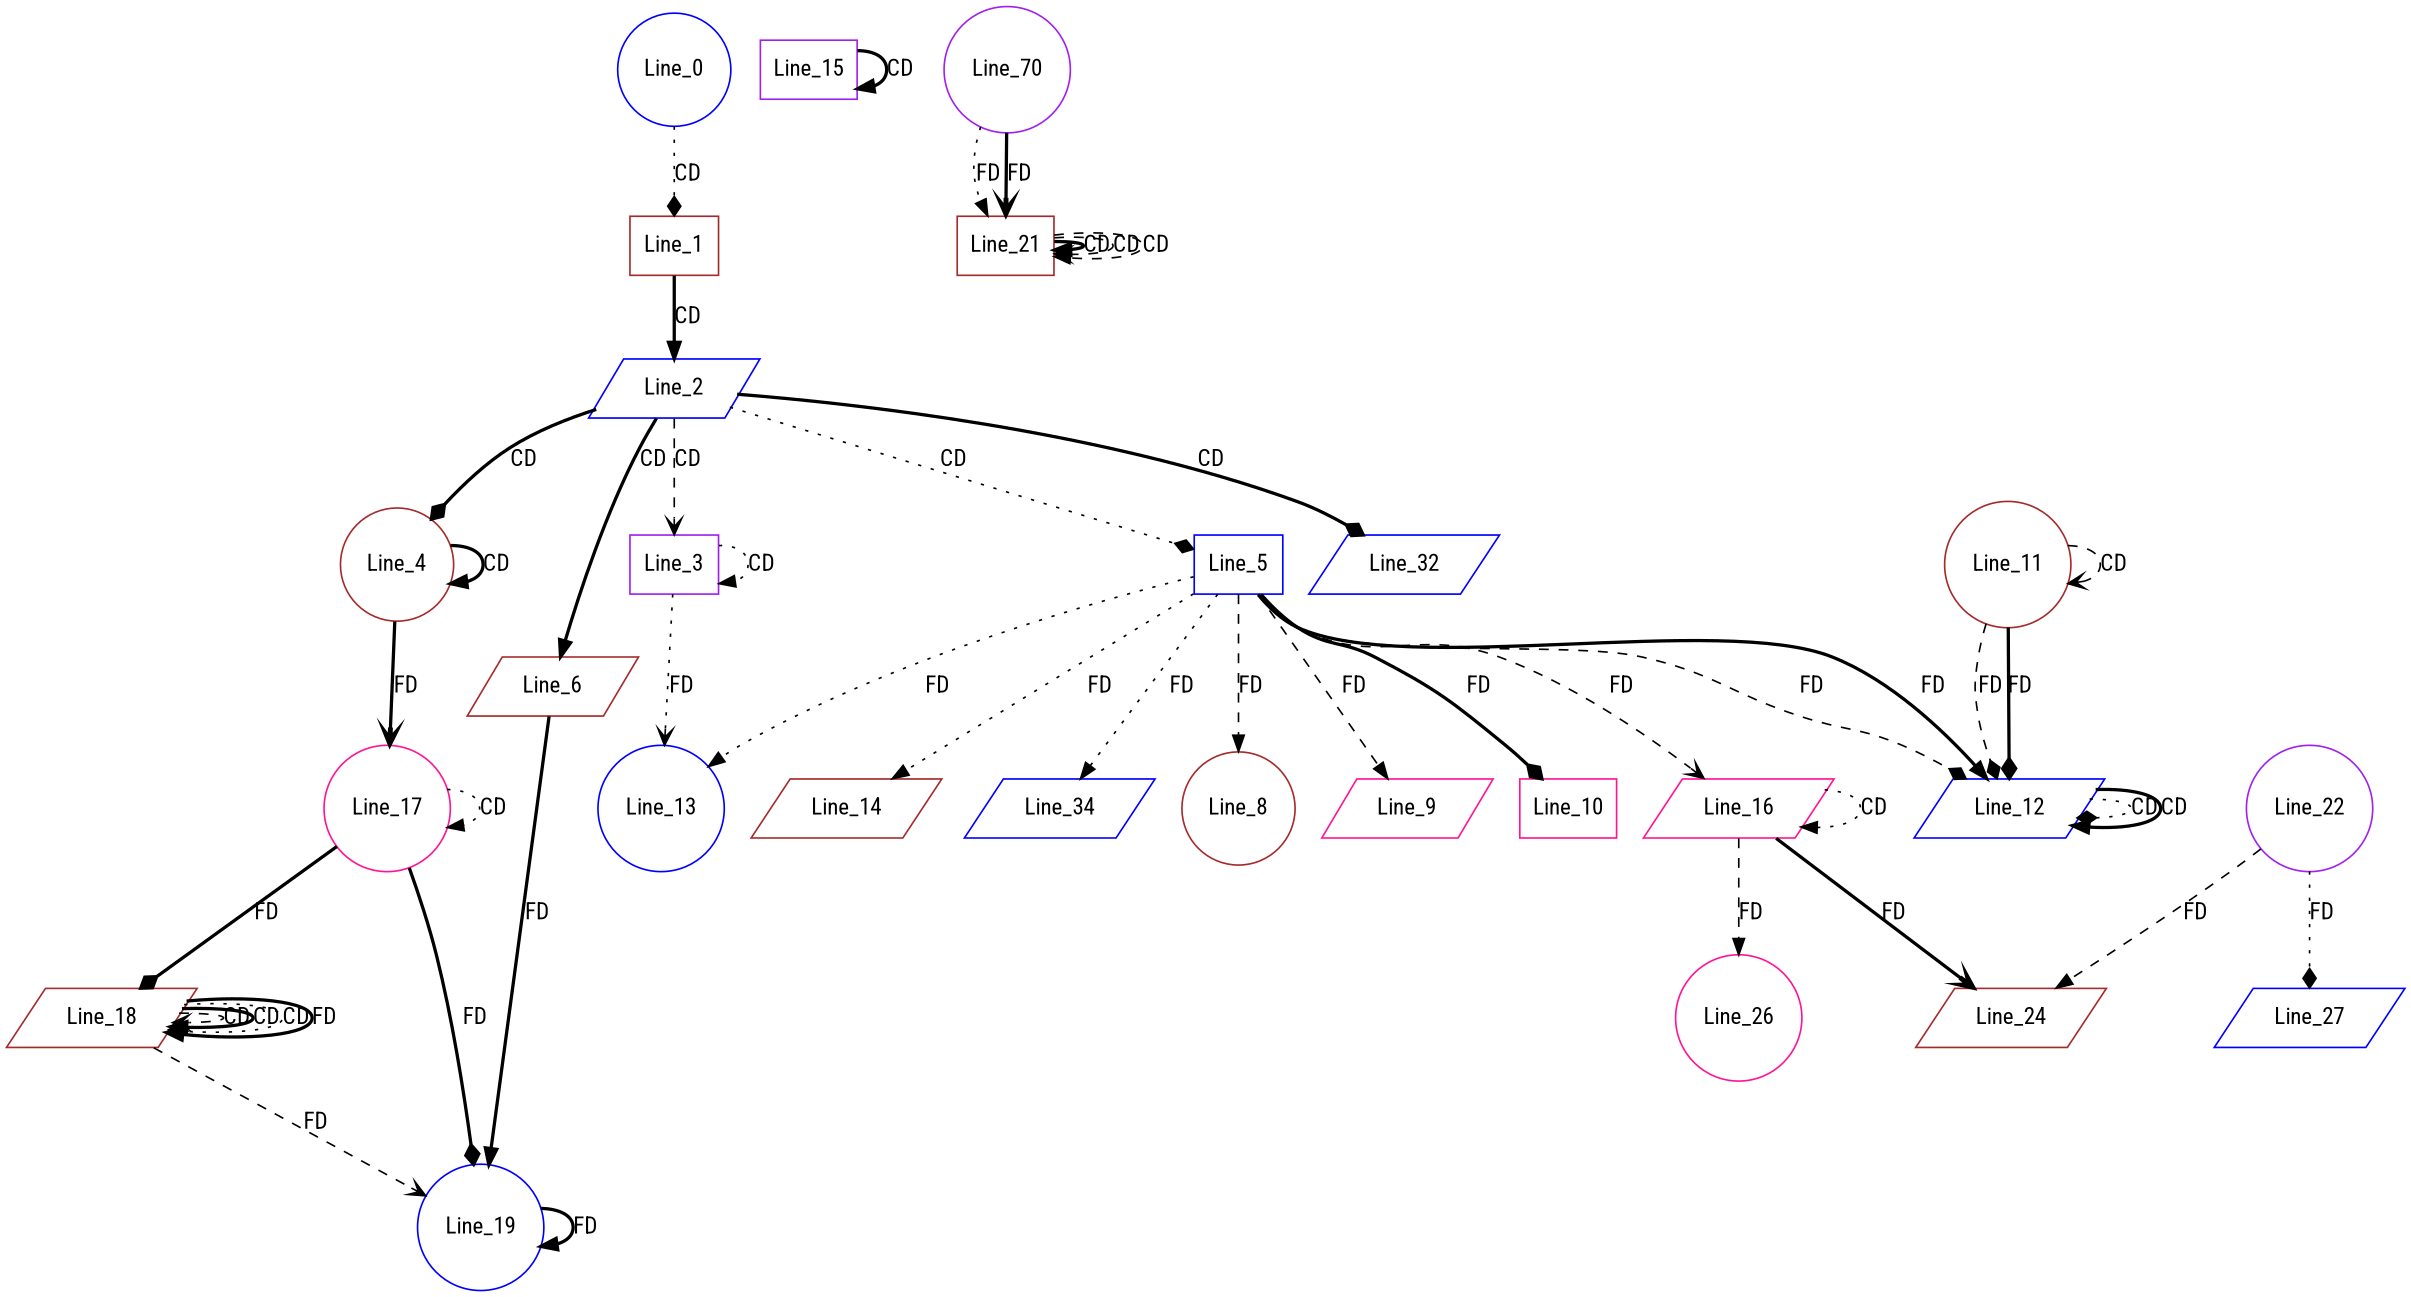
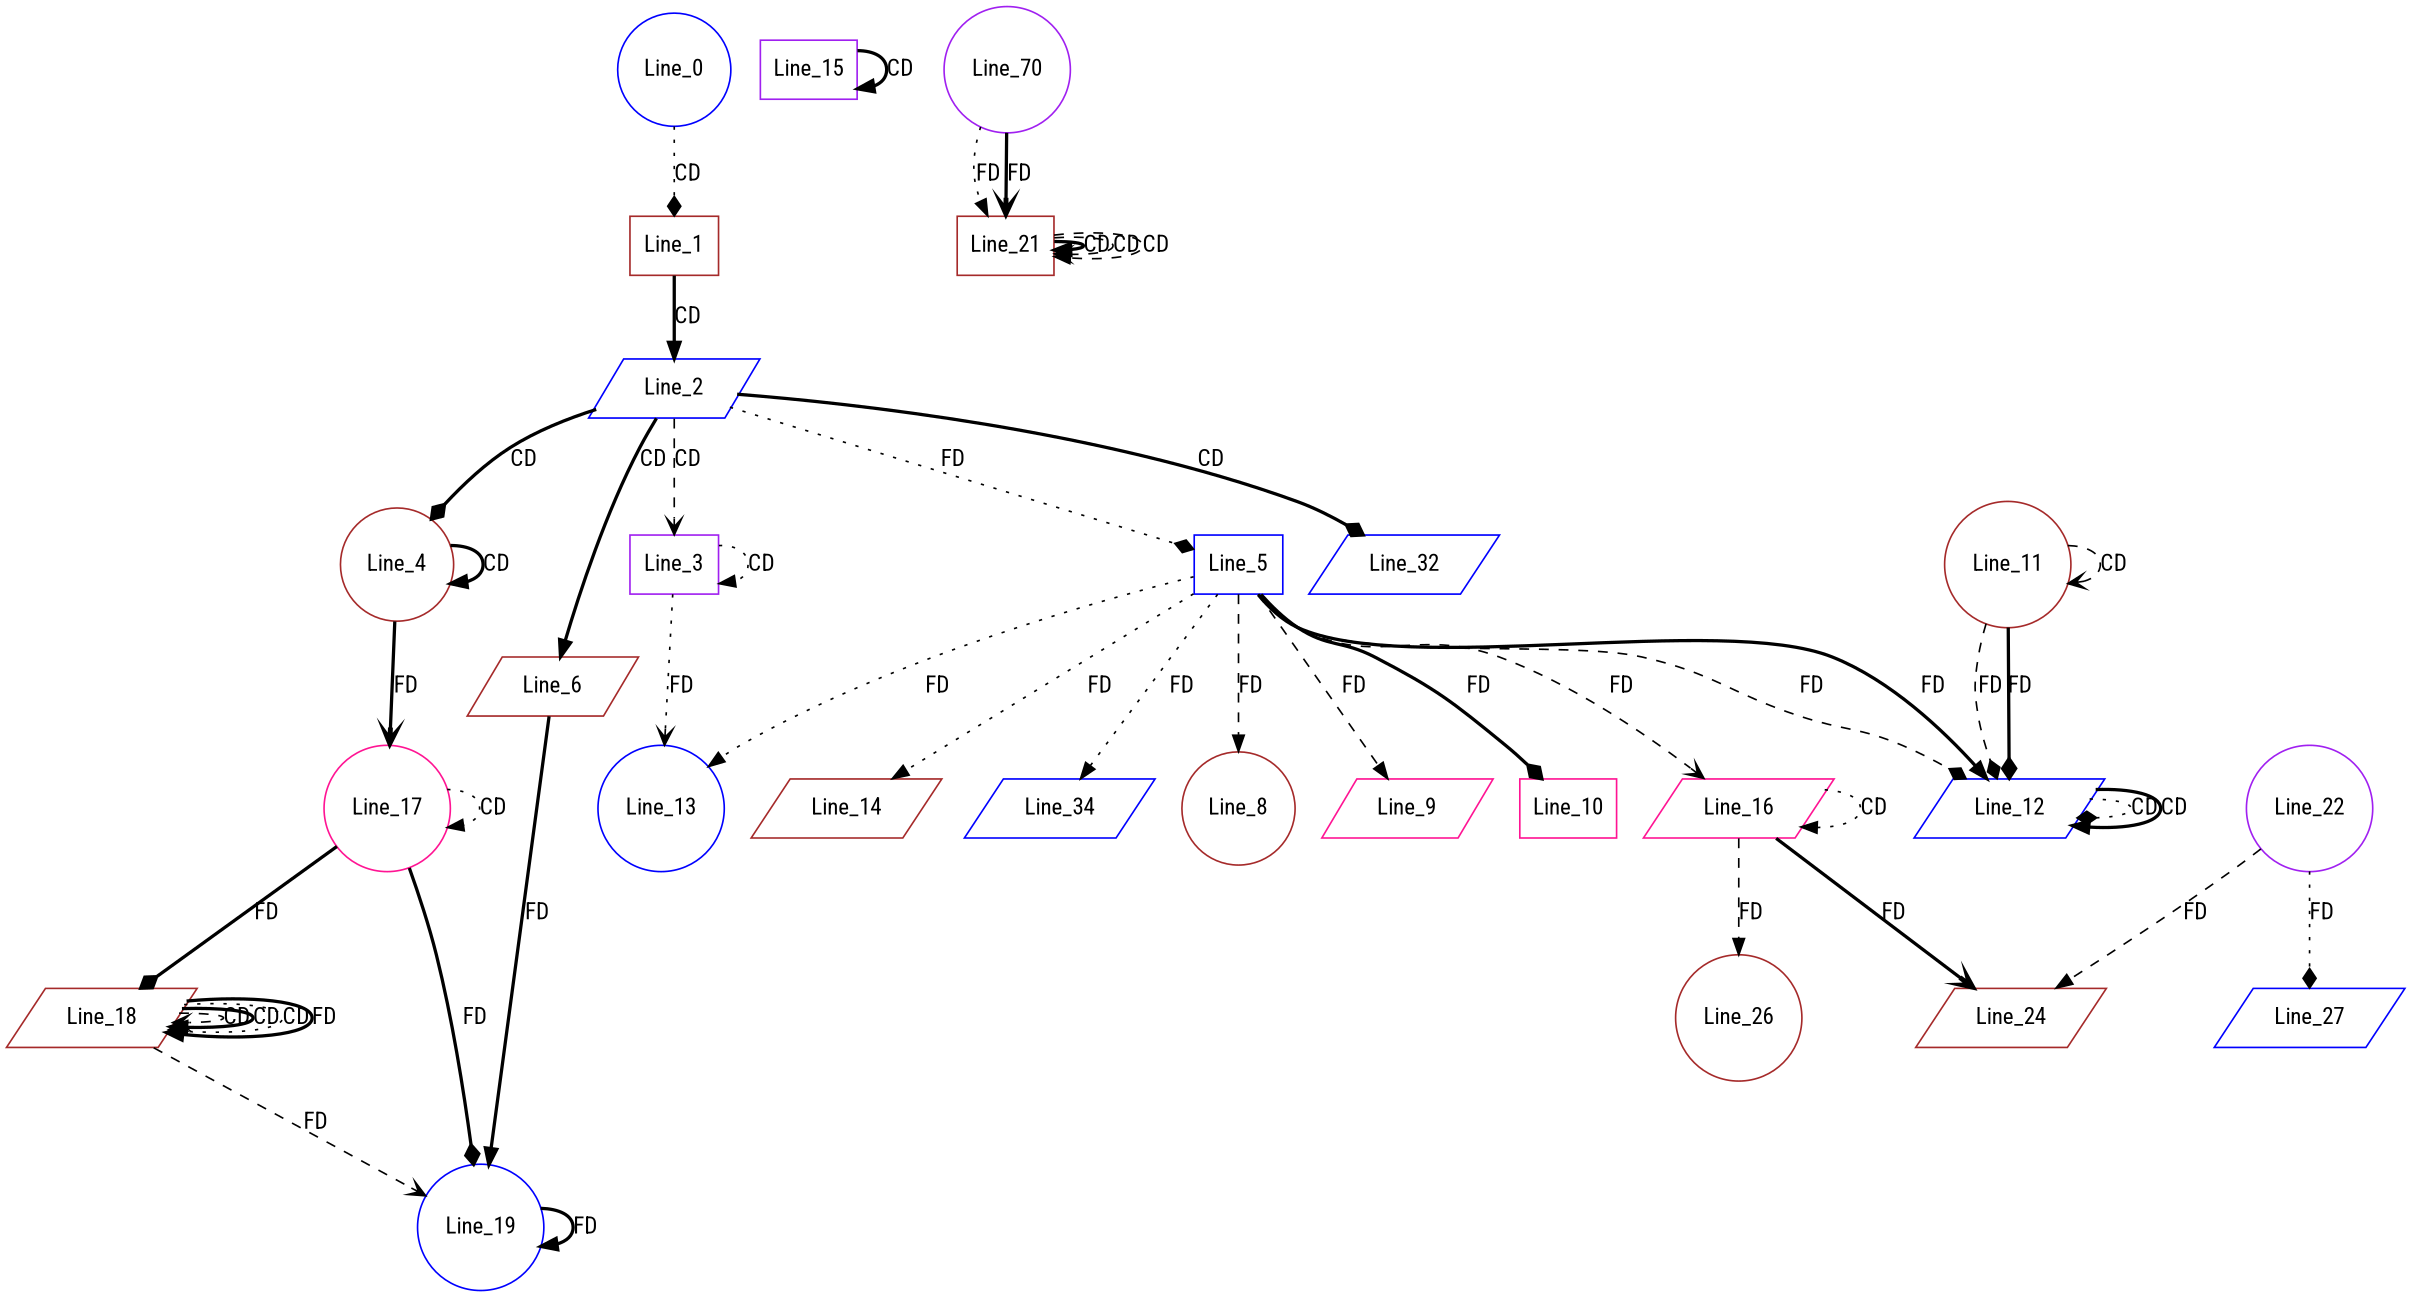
(954, 460) -> (954, 460)
(1739, 1018) -> (1739, 1018)
